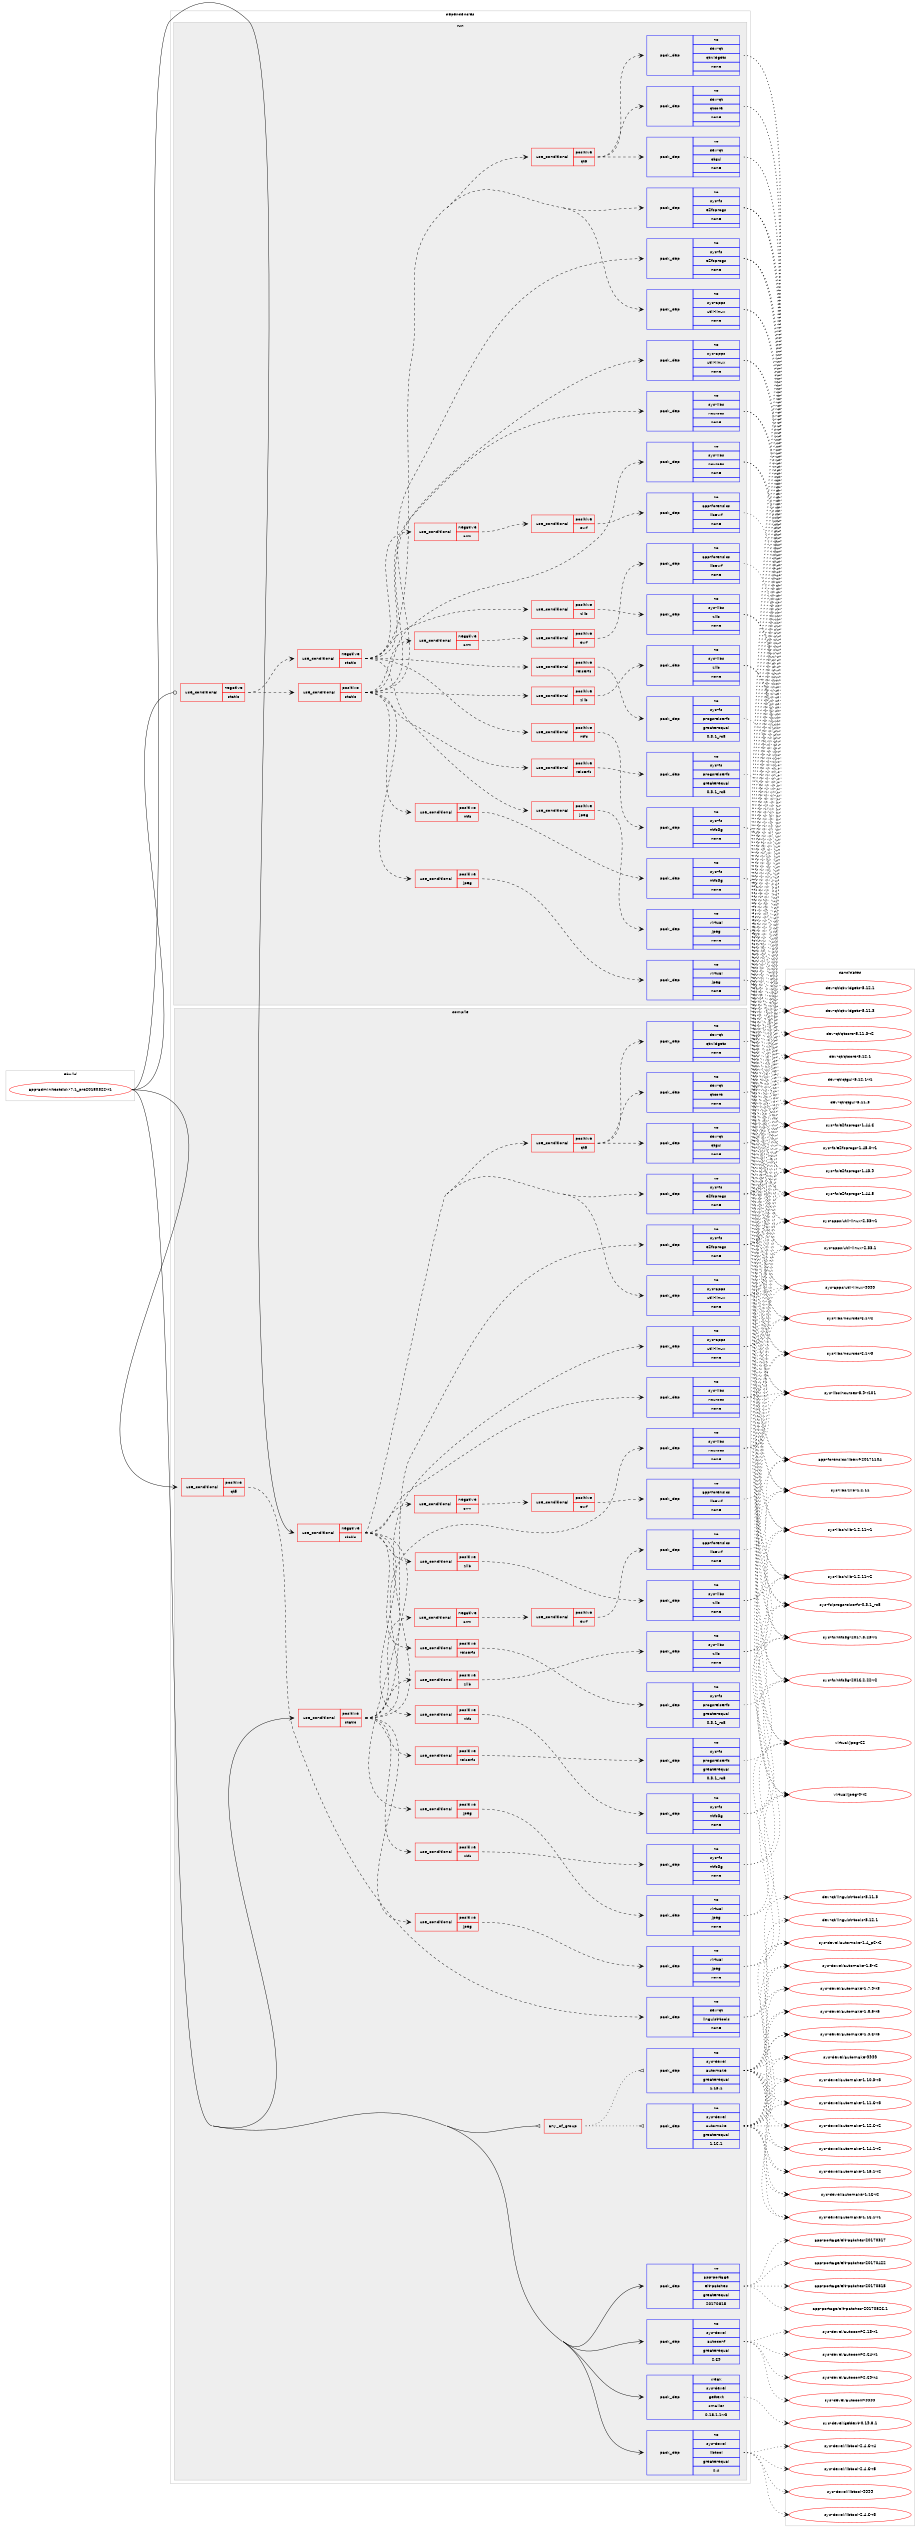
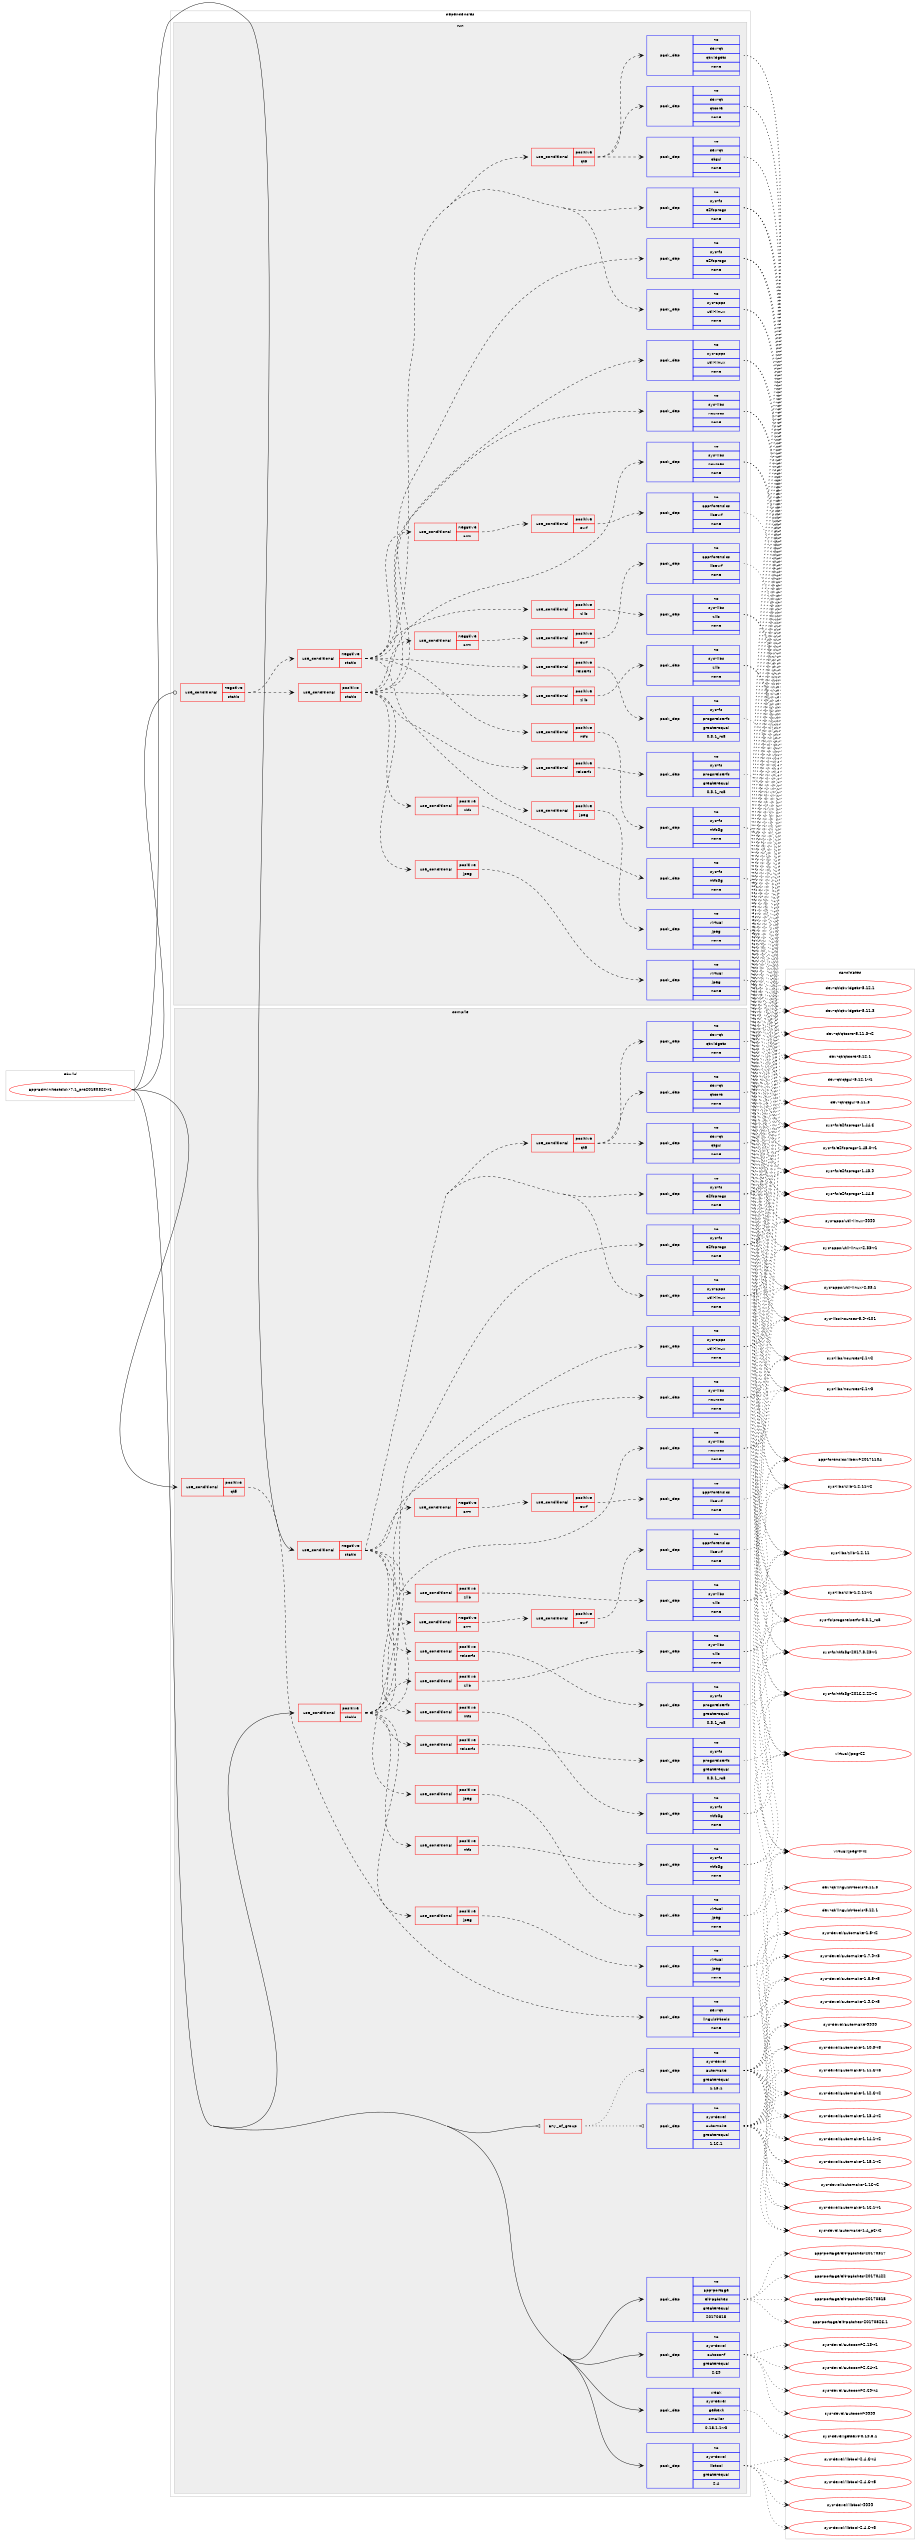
none -> (850, 2116)
